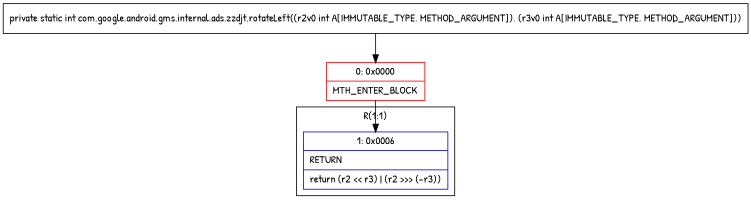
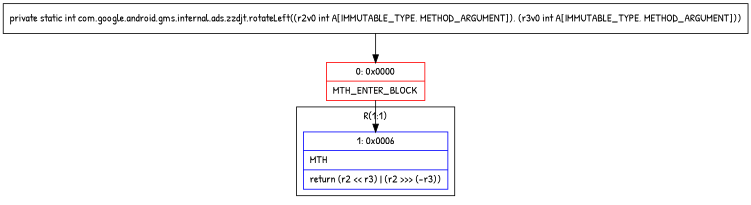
(326, 160) -> (319, 160)
